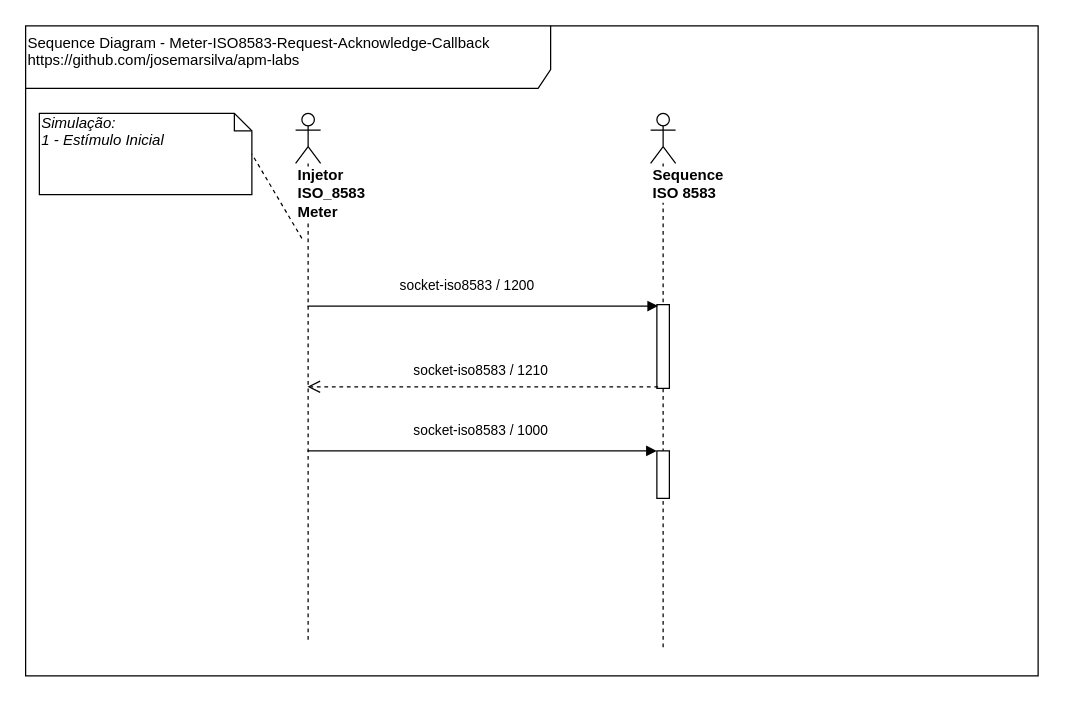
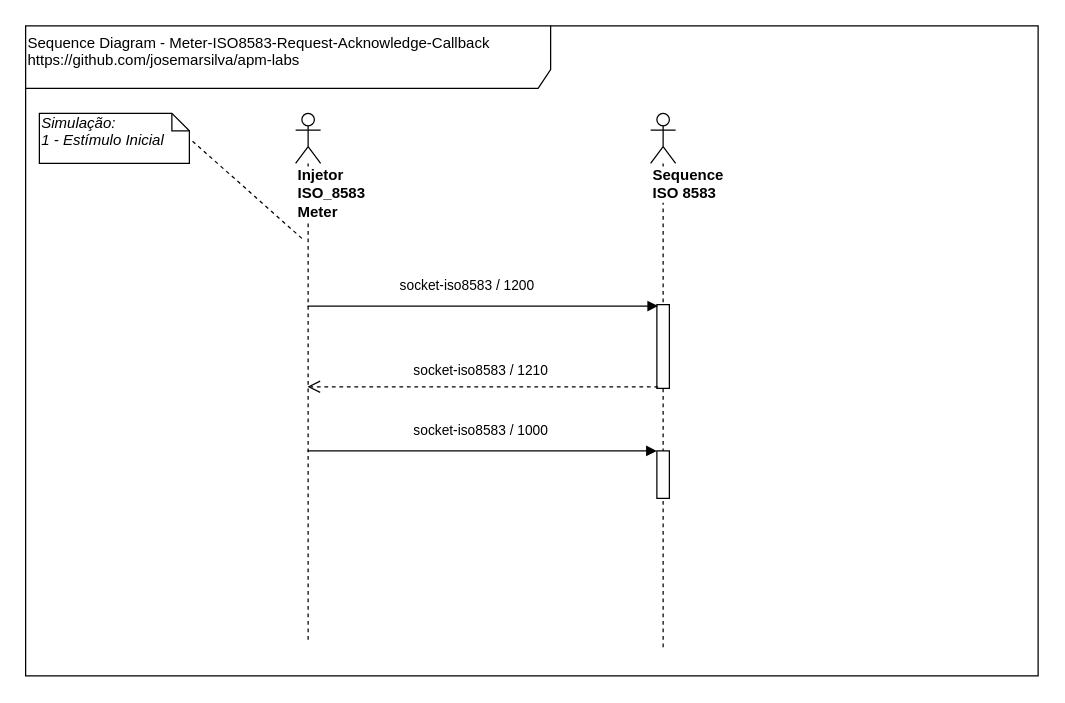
(146, 154) -> (114, 138)
